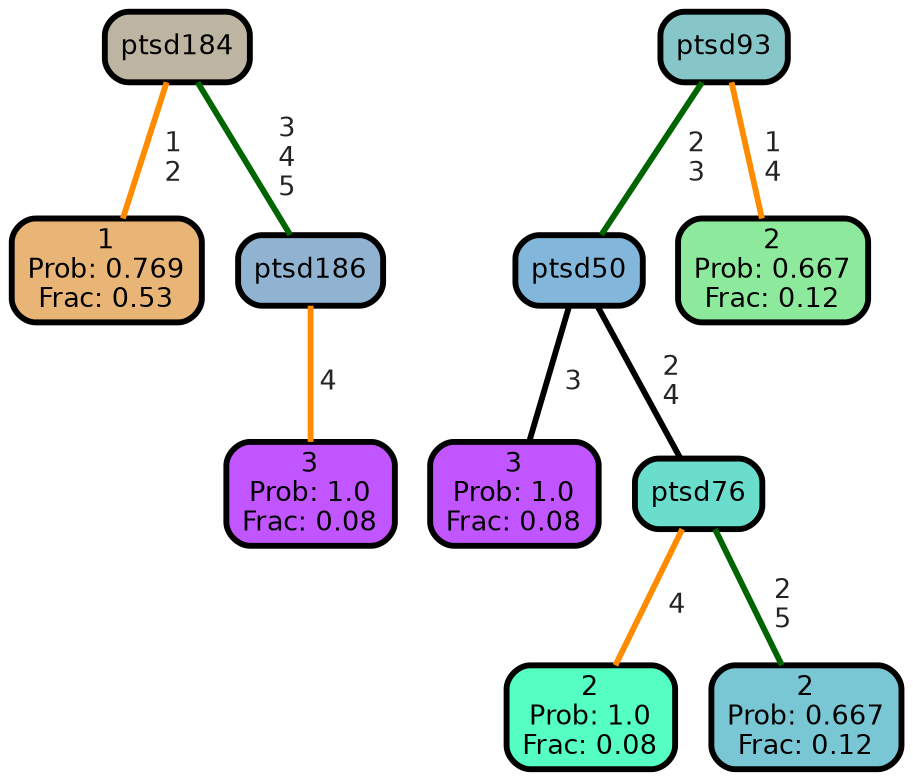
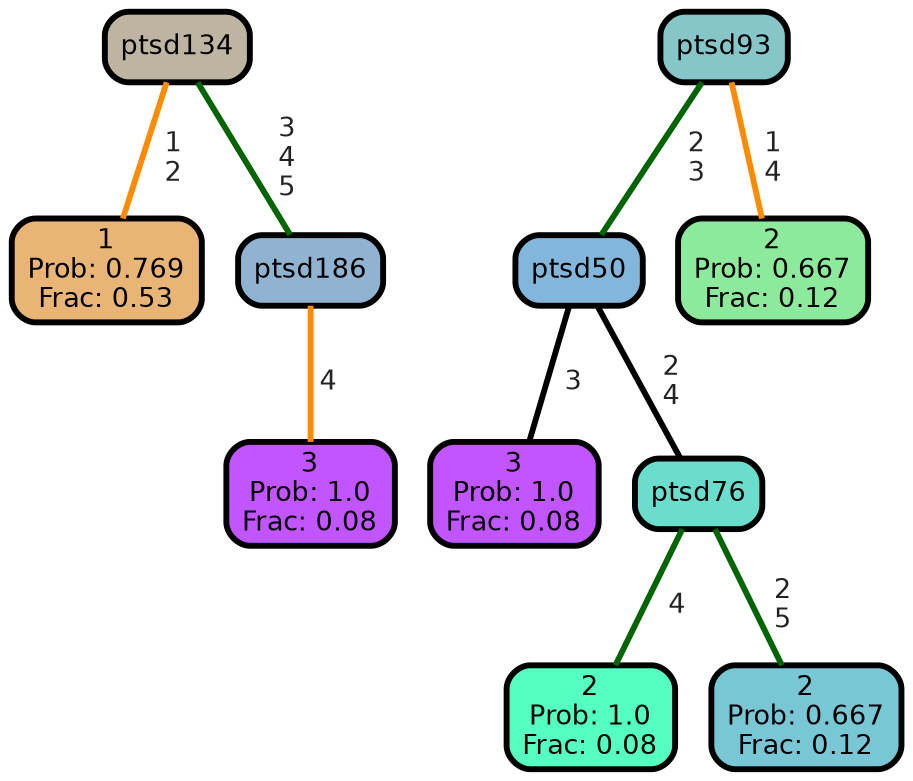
(177, 47) -> (177, 47)
(649, 597) -> (649, 597)
